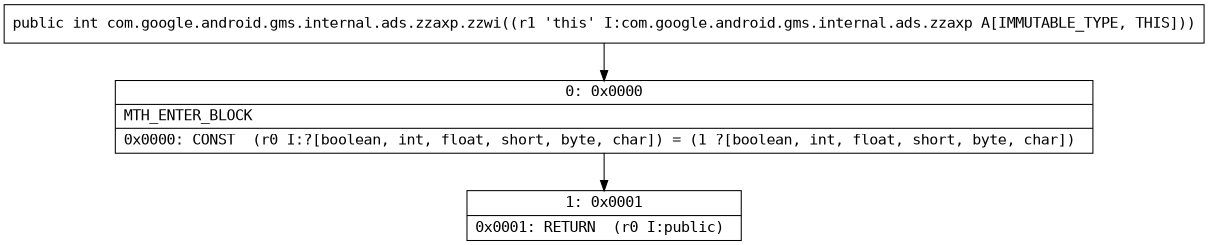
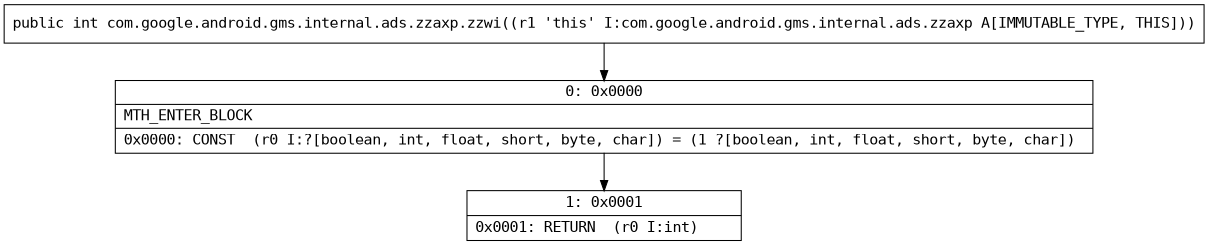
(604, 228) -> (591, 228)
